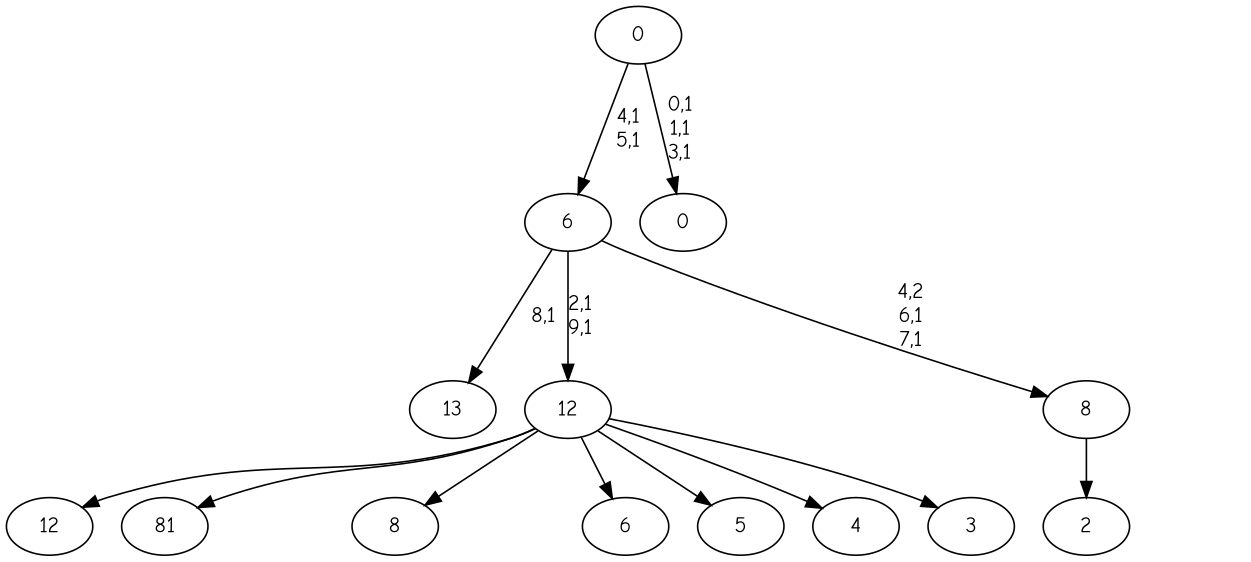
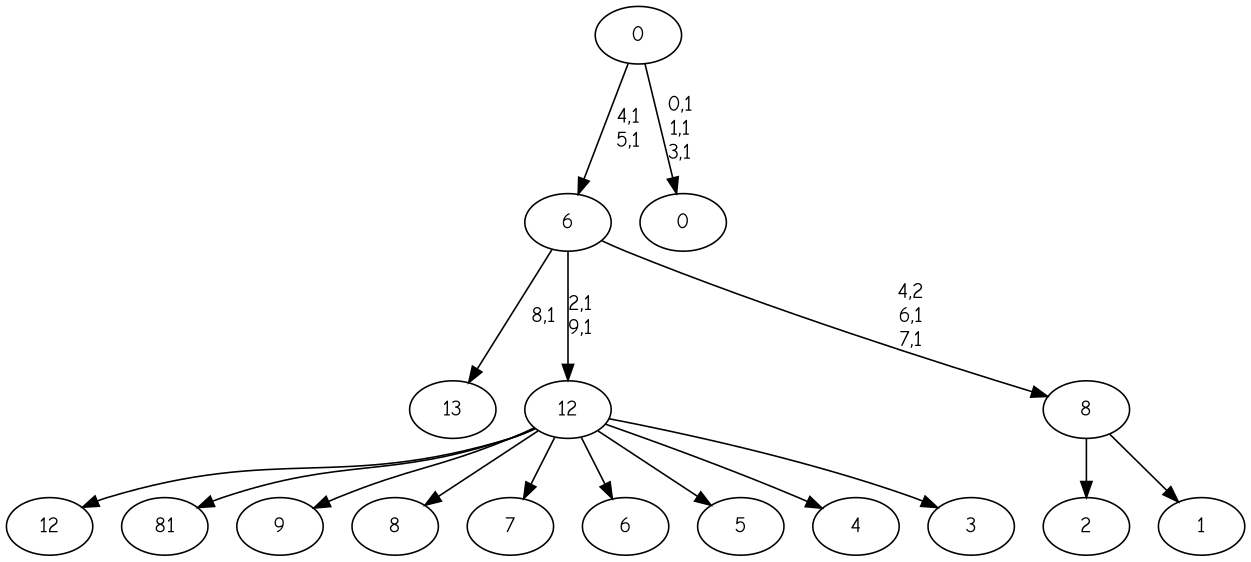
none -> (280, 526)
none -> (510, 526)
none -> (1202, 526)
